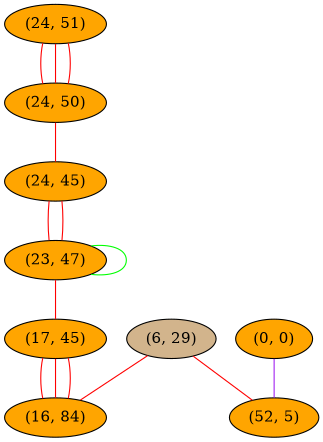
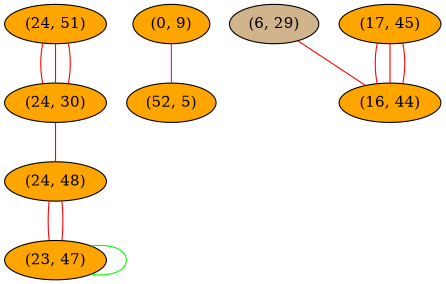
(56, 103) -> (56, 103)
(56, 181) -> (56, 181)
(56, 300) -> none
(274, 339) -> (171, 24)
(223, 378) -> none
(56, 418) -> (390, 103)
